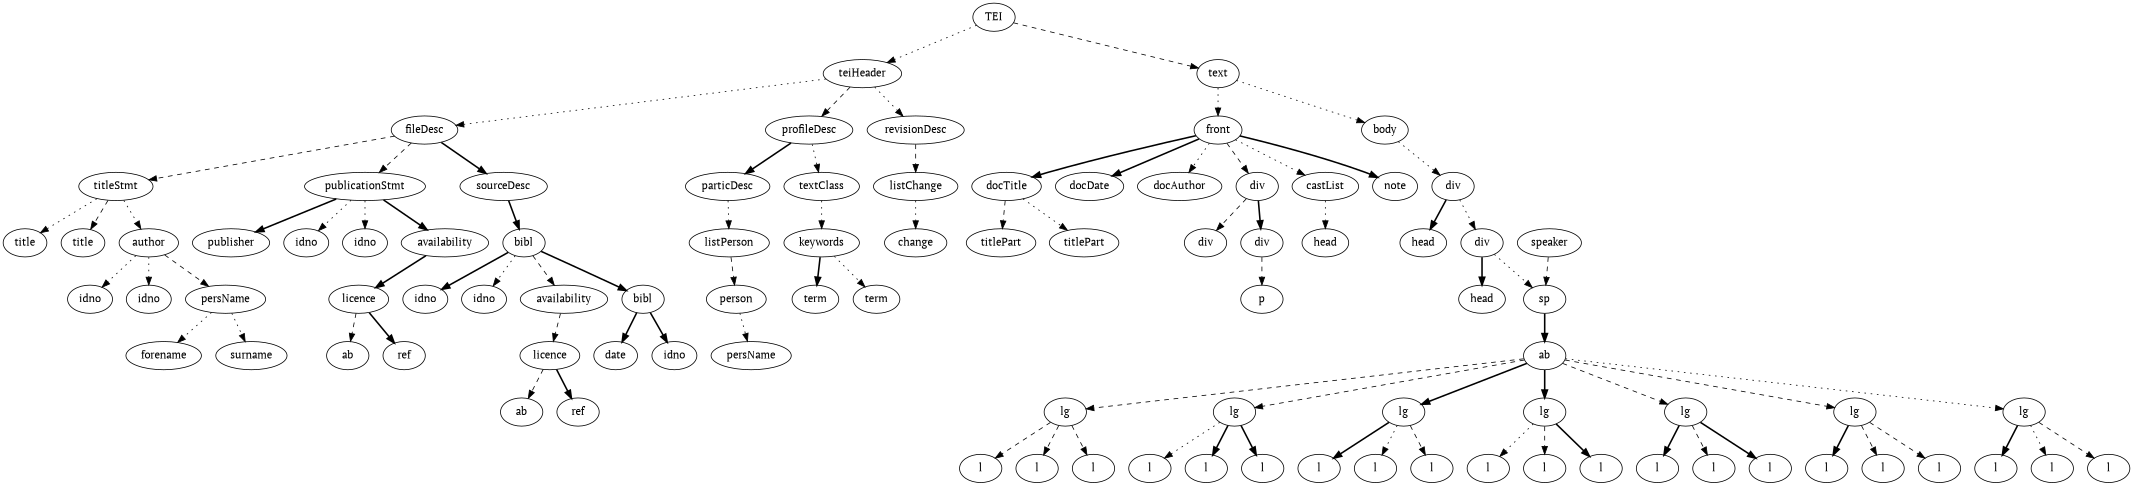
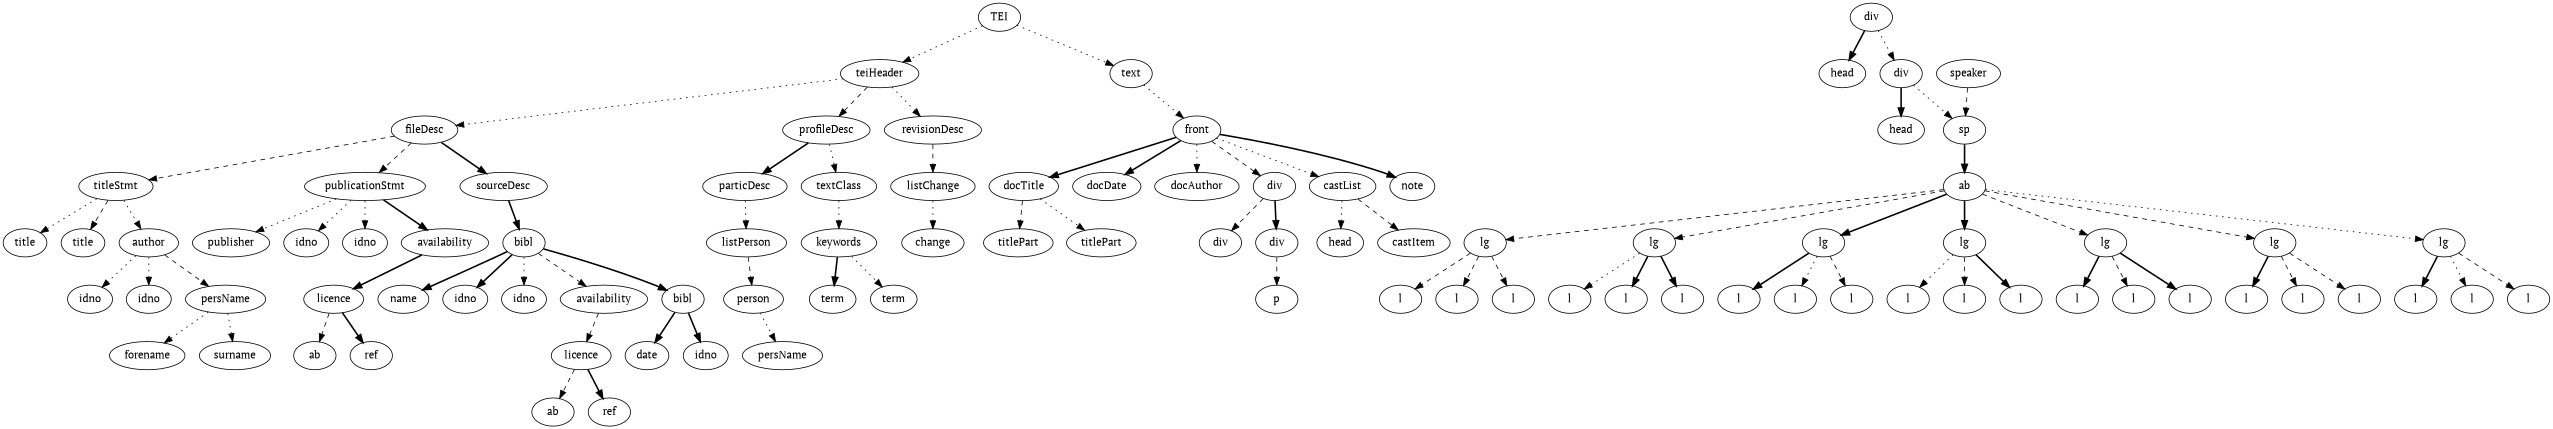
(1102, 44) -> (1062, 44)
(1385, 130) -> none
(300, 214) -> (300, 214)
none -> (1414, 243)
none -> (403, 299)
